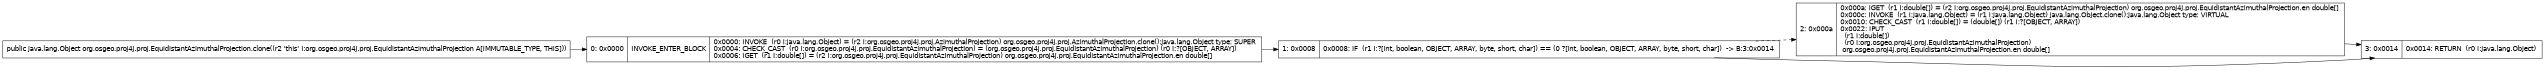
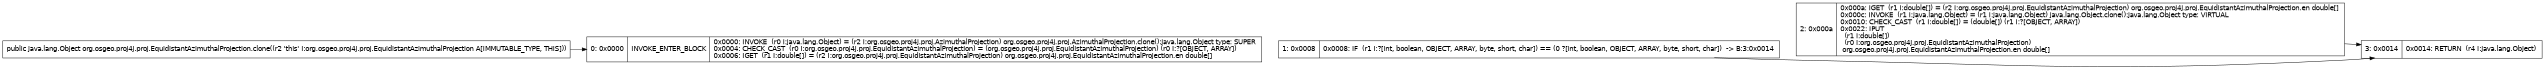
(1774, 40) -> none
(1268, 49) -> none
(2472, 49) -> (2472, 49)
